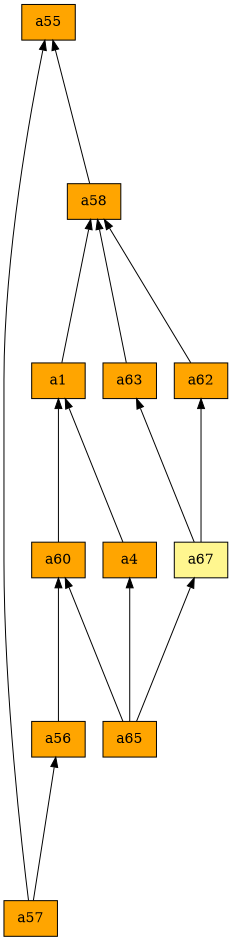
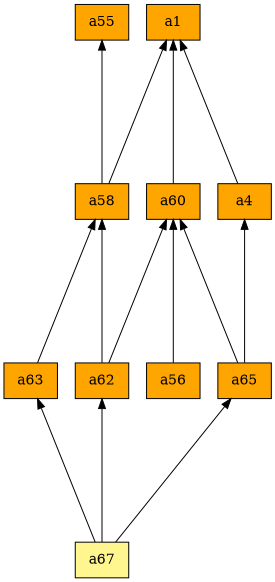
(75, 296) -> (136, 117)
none -> (136, 296)
(163, 654) -> (170, 474)
(31, 918) -> none
